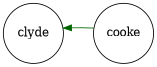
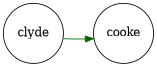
(83, 28) -> (74, 39)
